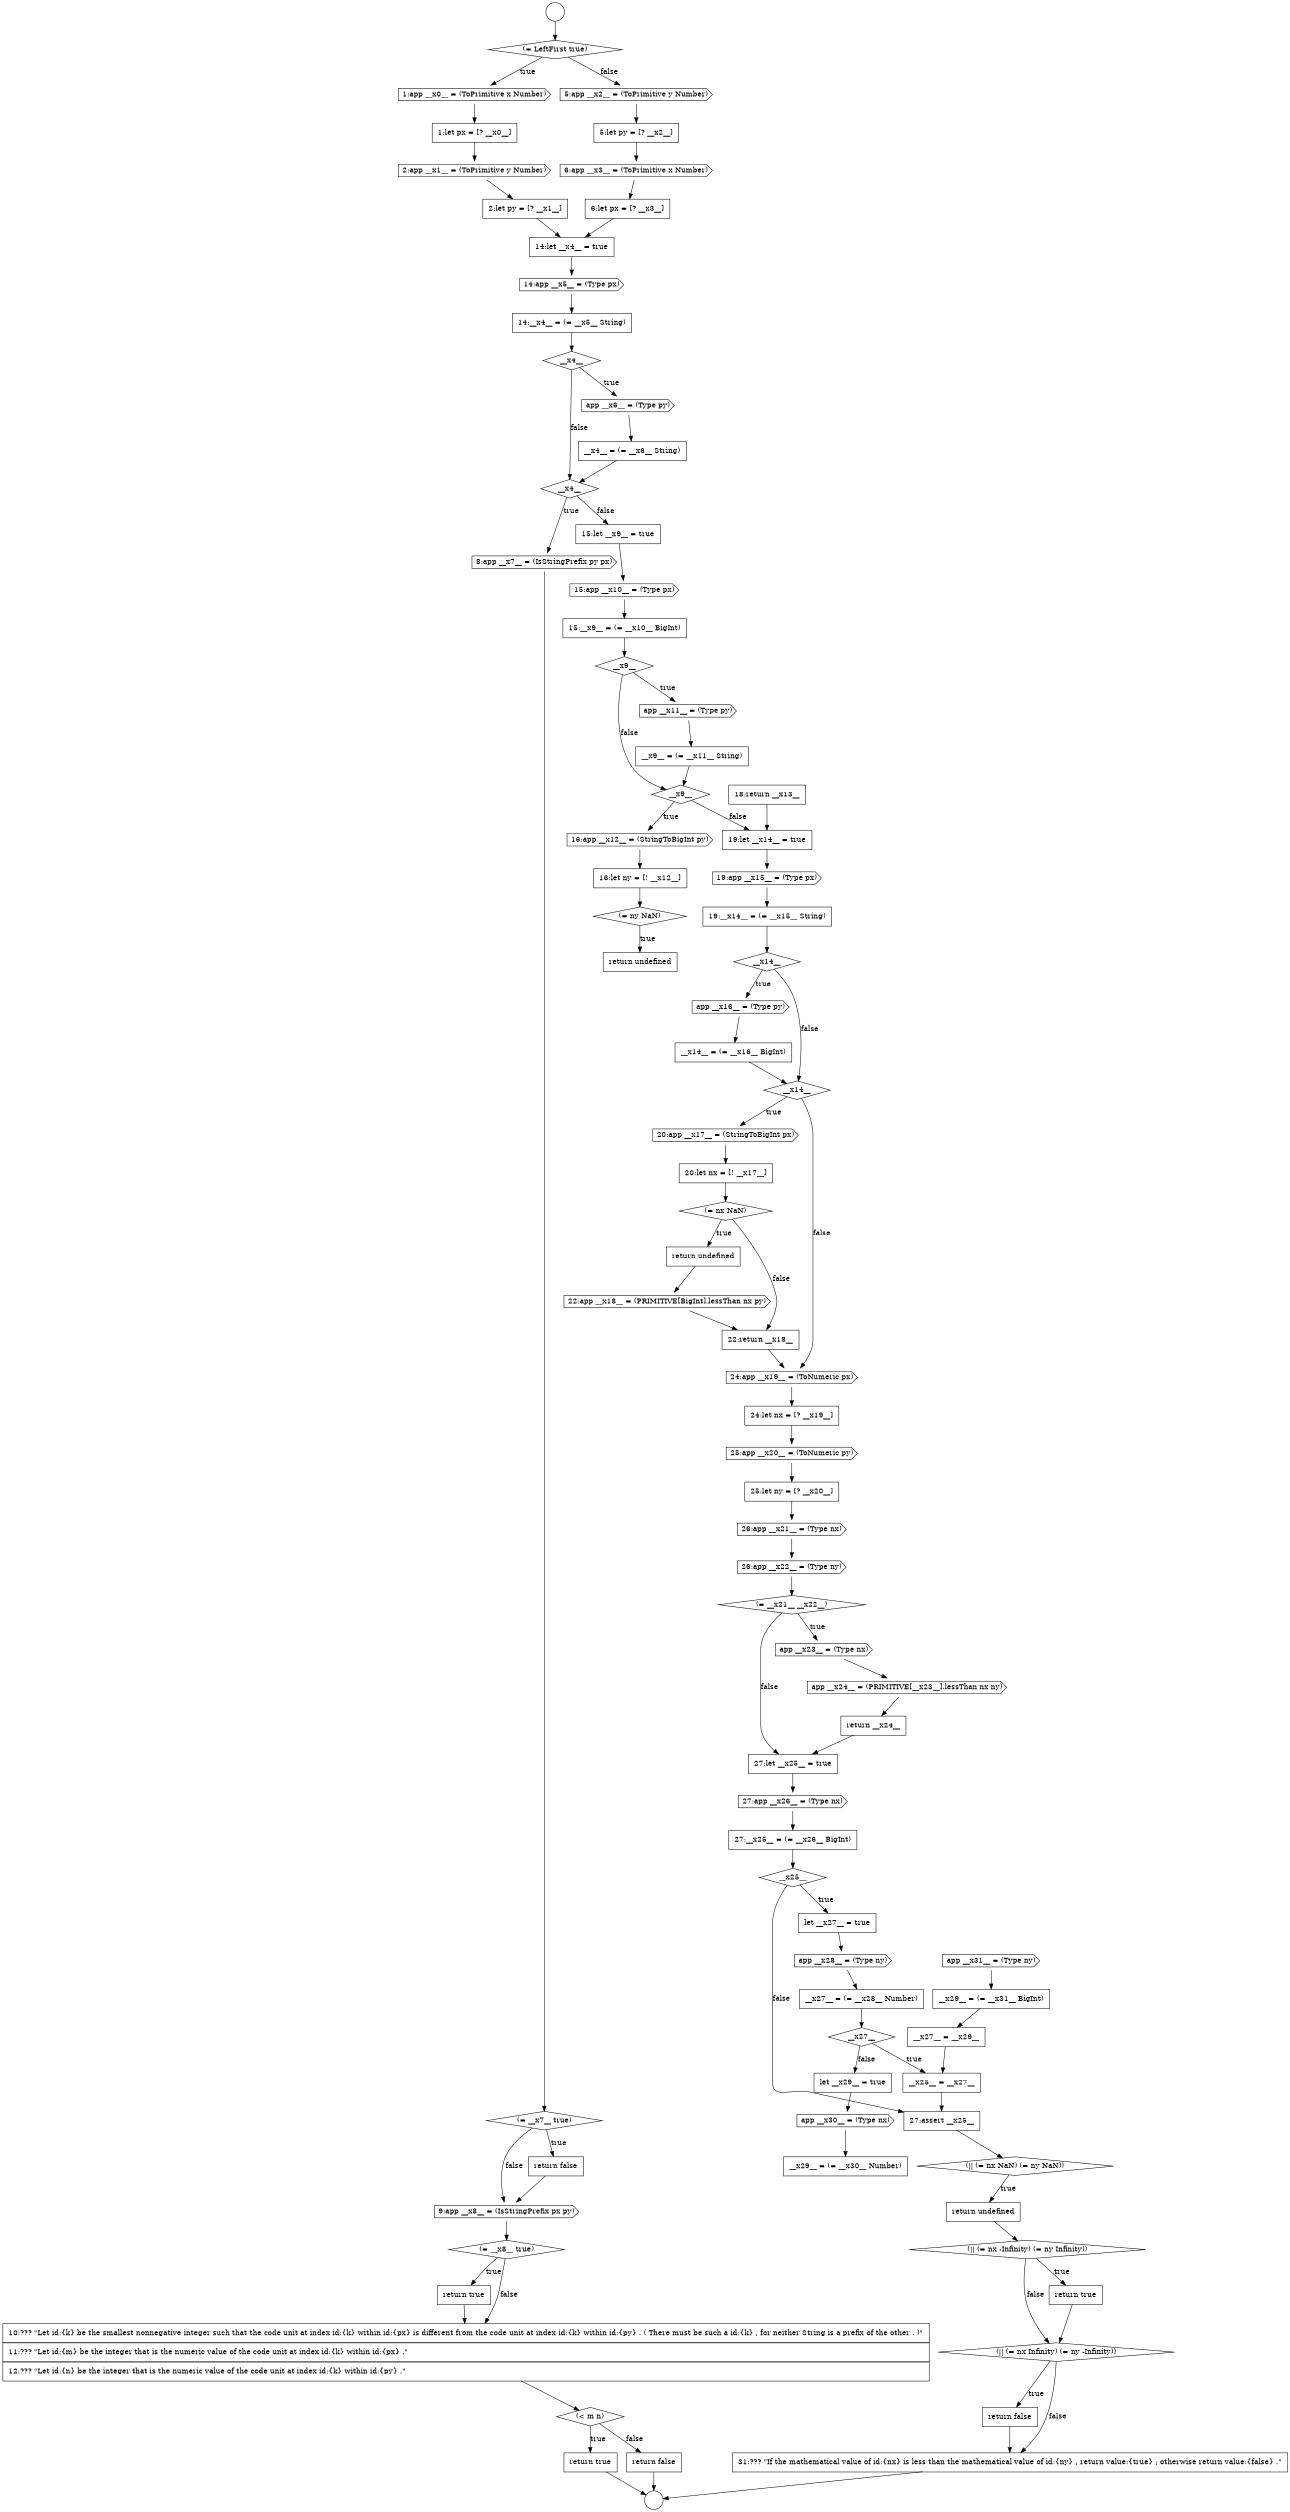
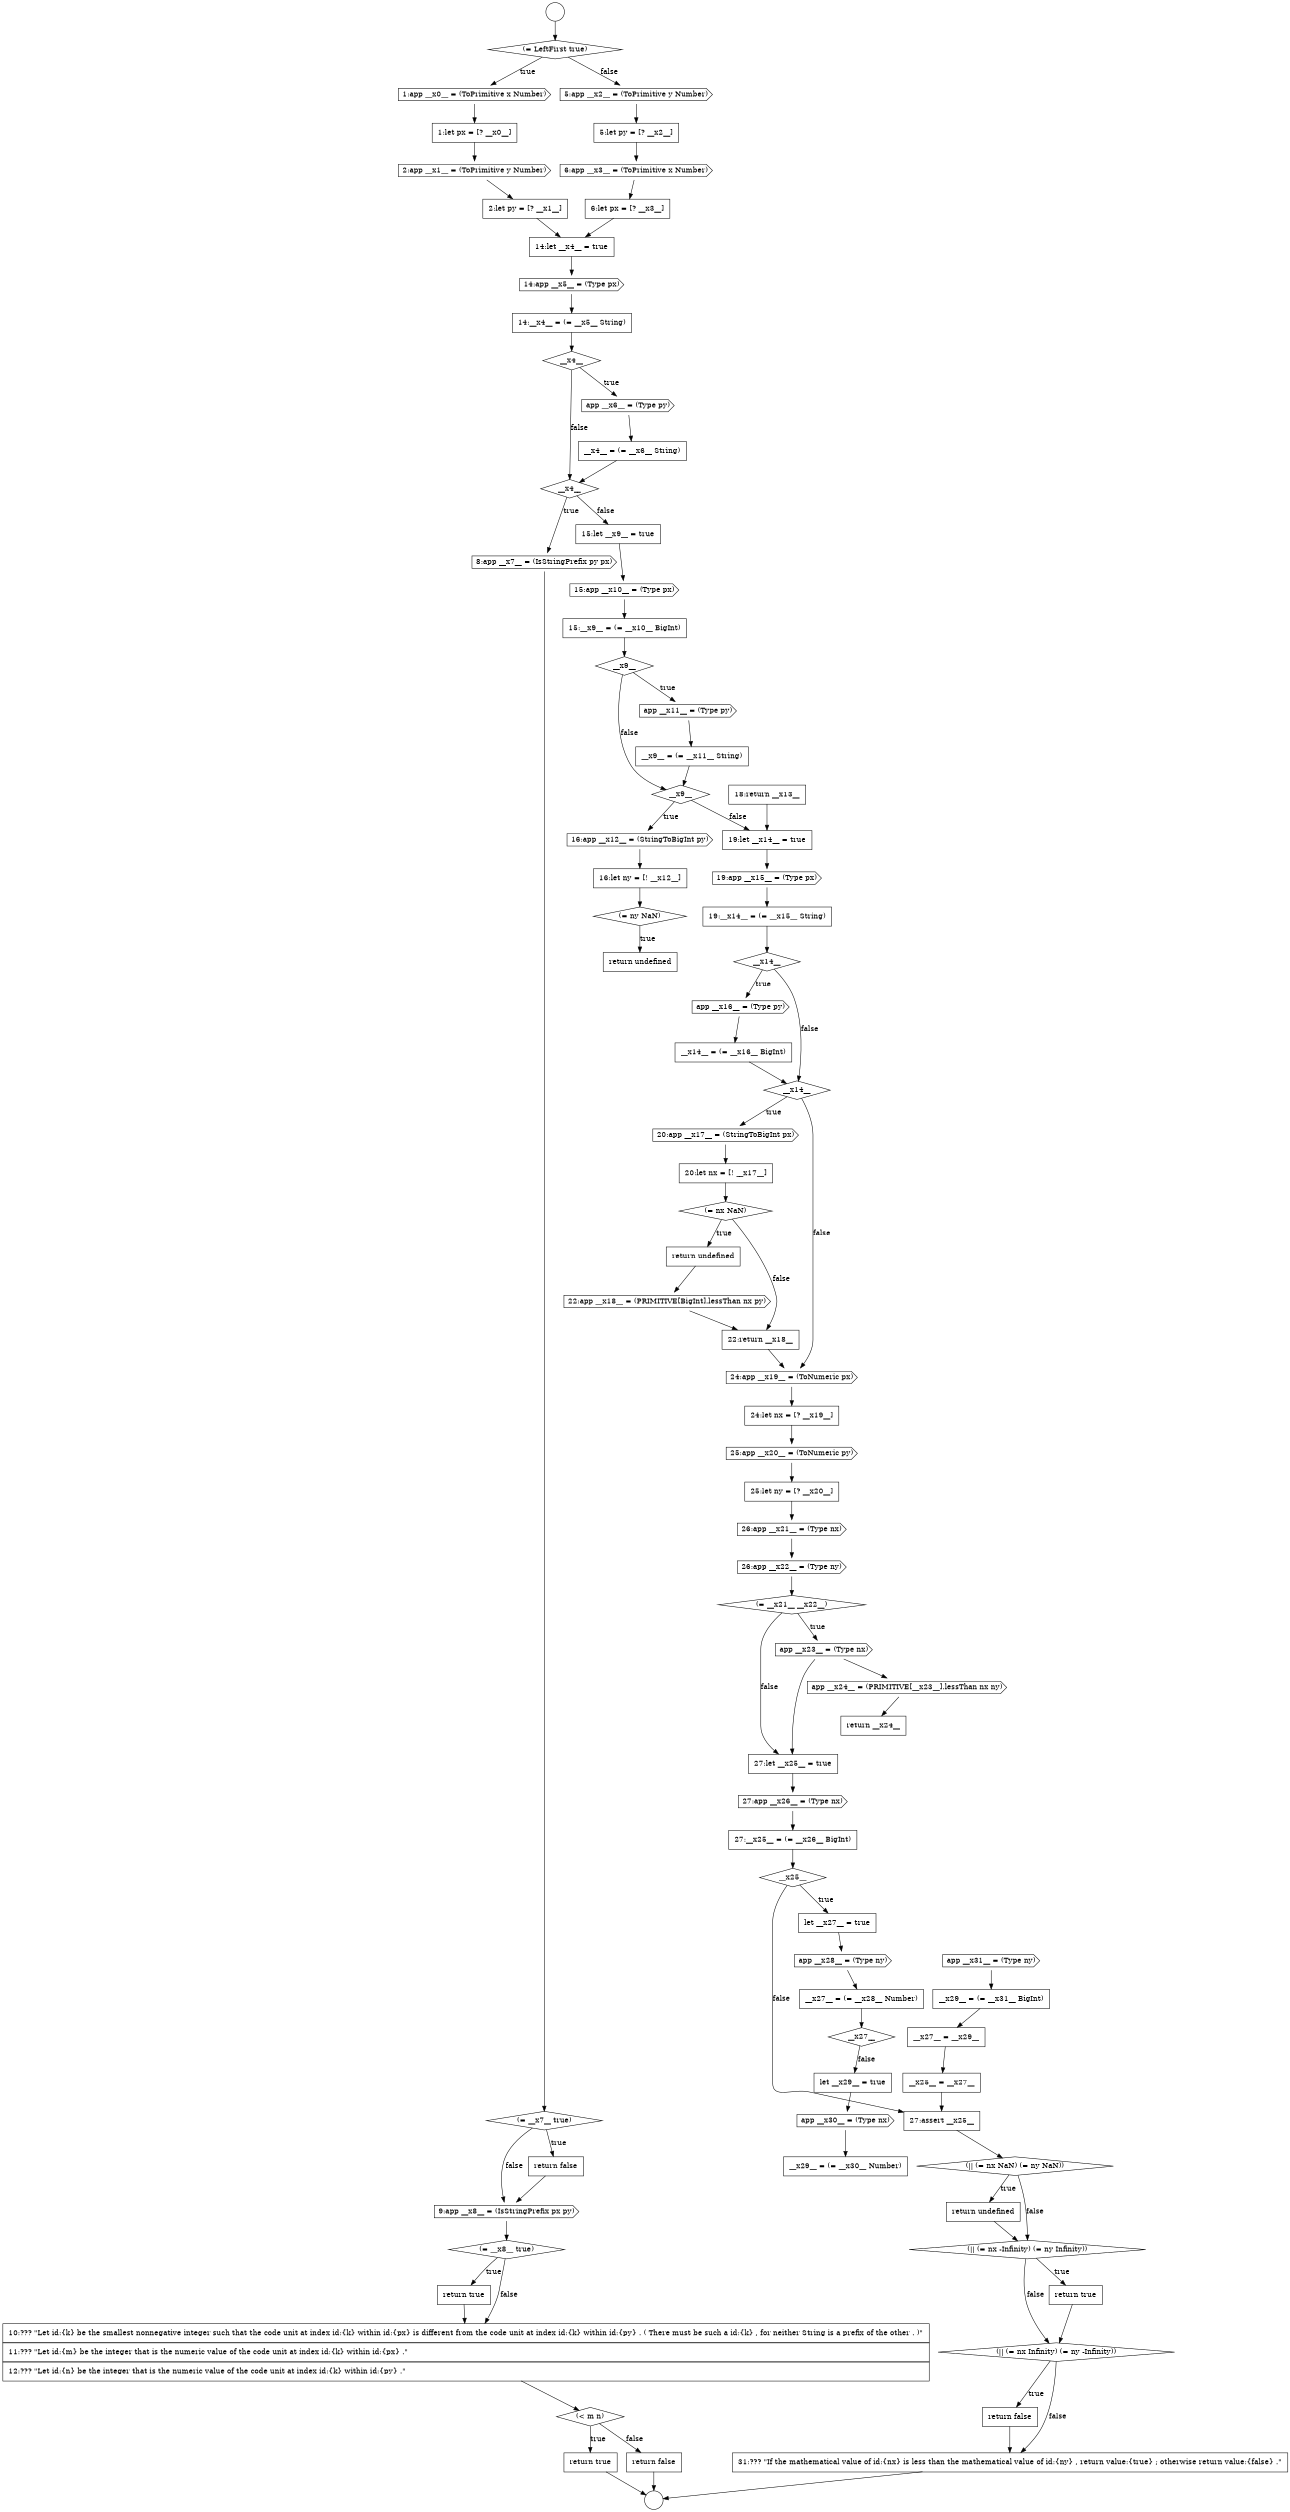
(835, 1743) -> (796, 1702)
(896, 2057) -> none
none -> (1025, 2205)
